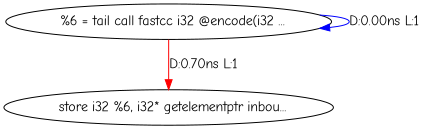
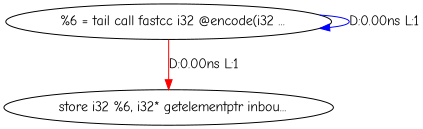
(204, 65) -> (204, 65)
